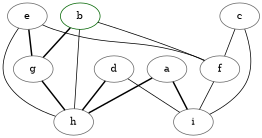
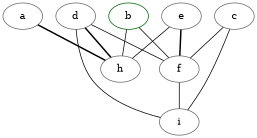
(124, 43) -> (180, 43)
none -> (129, 43)
(33, 69) -> none
(180, 96) -> none
